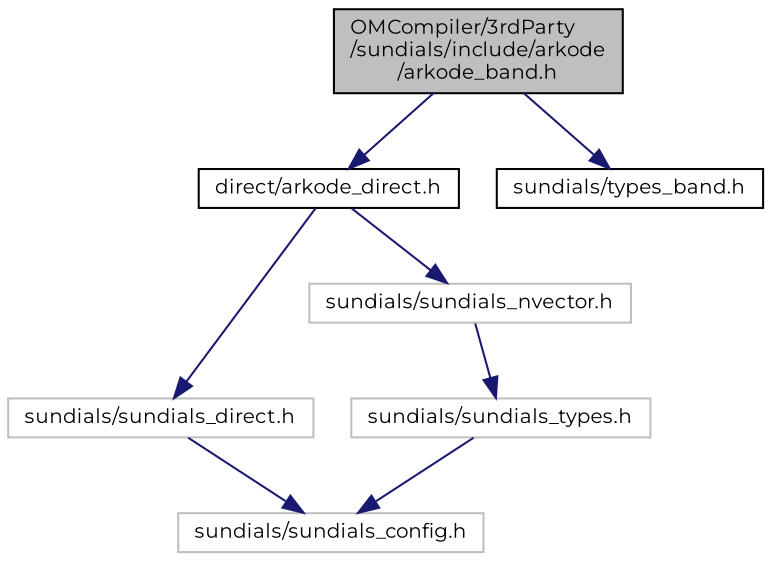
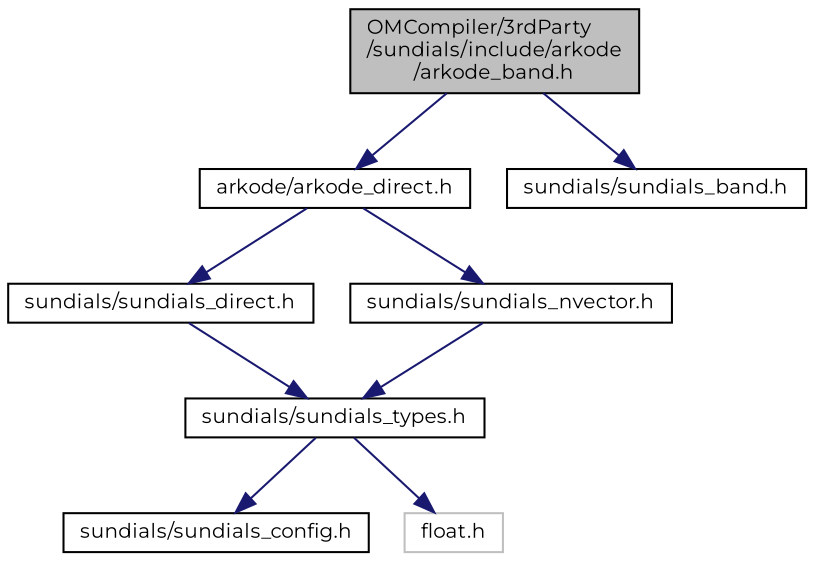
(329, 188) -> (335, 188)
(630, 188) -> (657, 188)
(470, 303) -> (511, 303)
(161, 418) -> (161, 303)
(501, 418) -> (335, 418)
(237, 469) -> (239, 355)
(331, 533) -> (216, 533)
none -> (454, 533)
